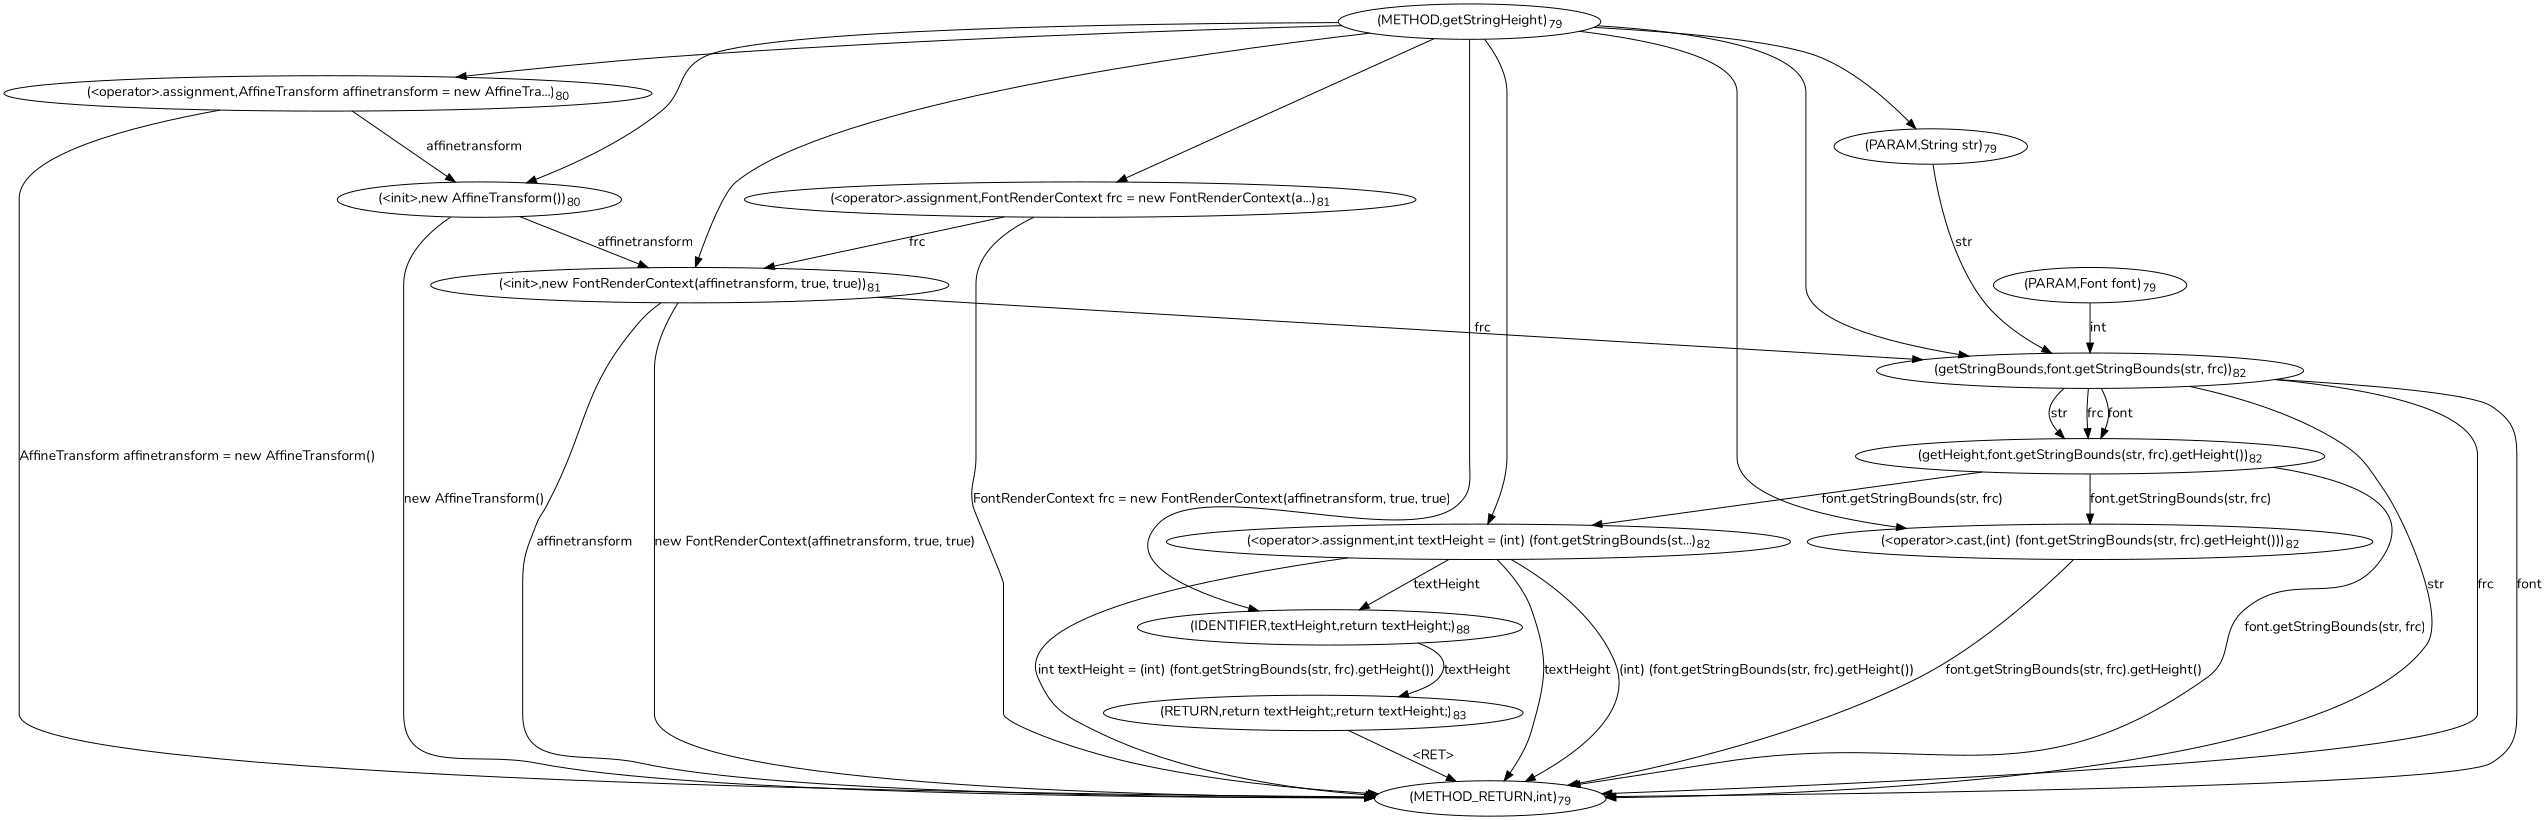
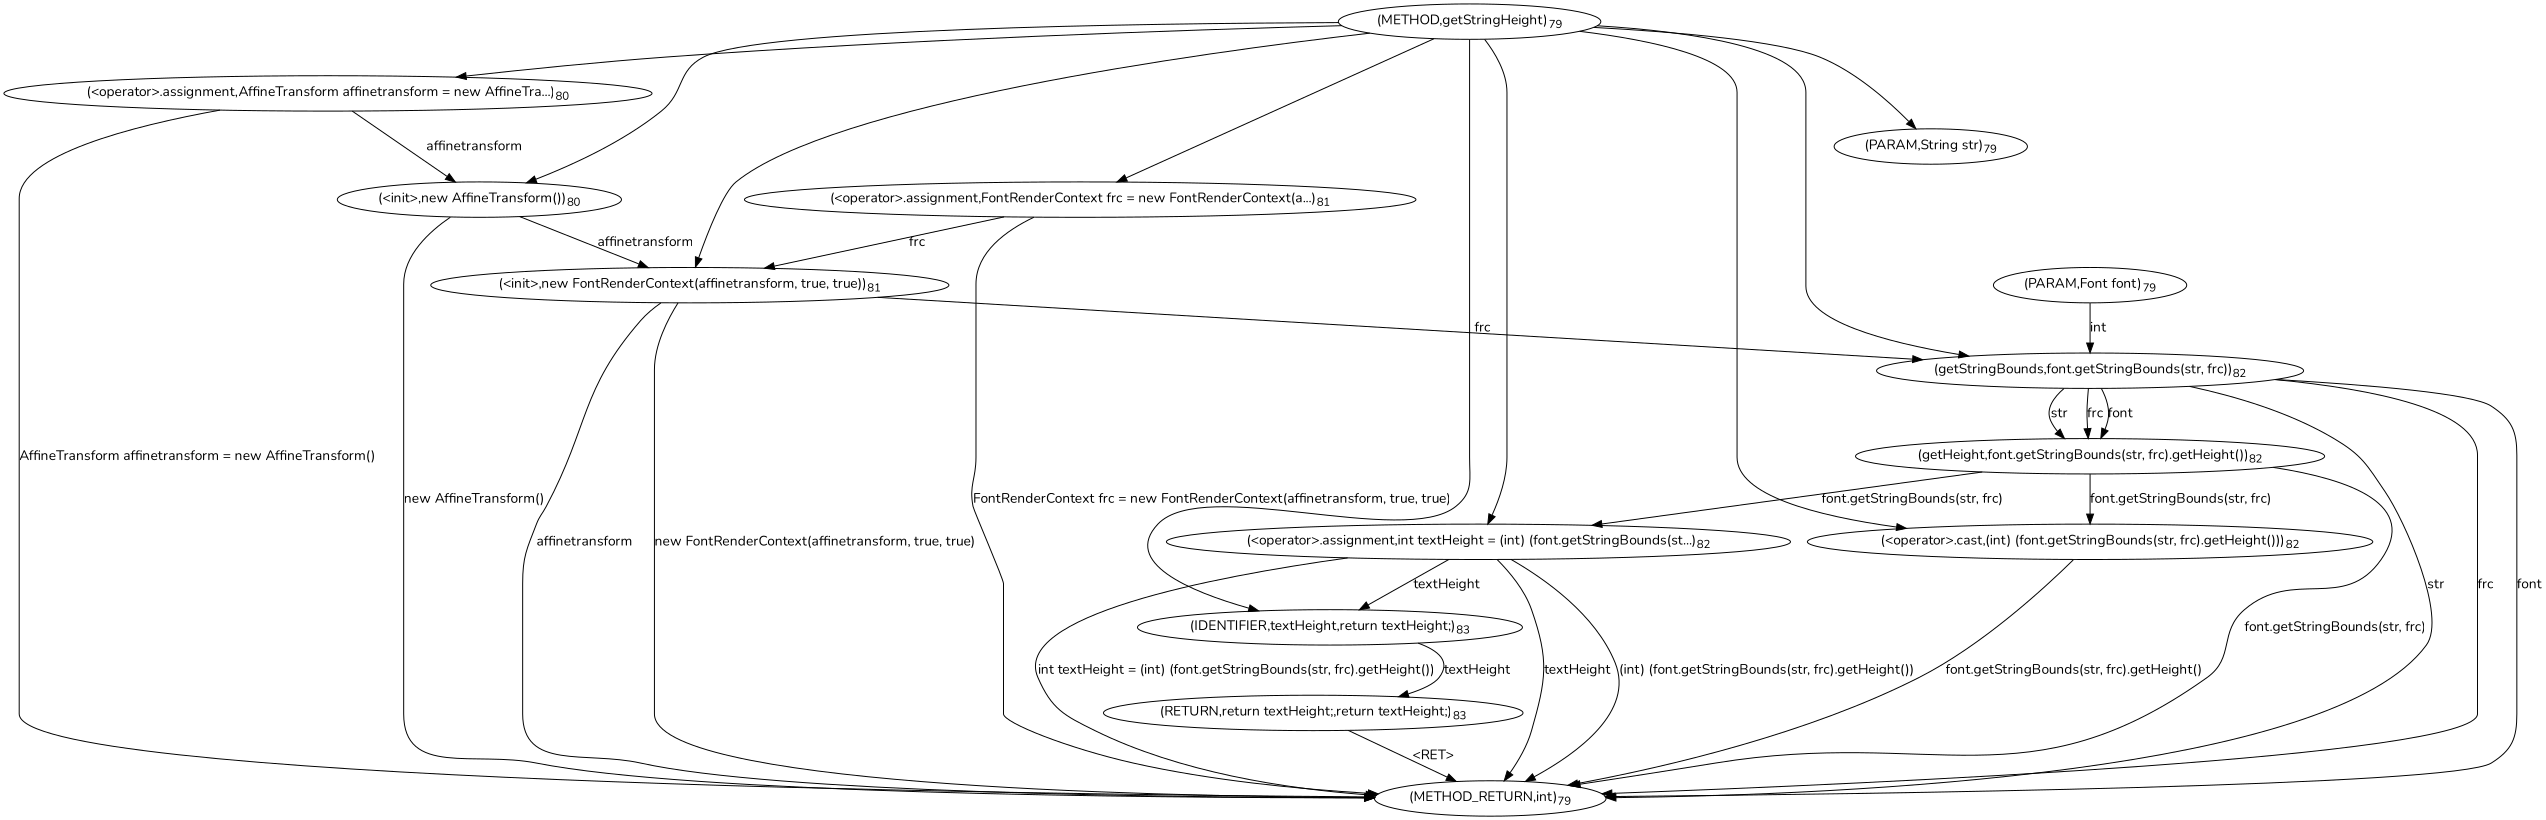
(1965, 271) -> none
(1463, 626) -> (1463, 626)
